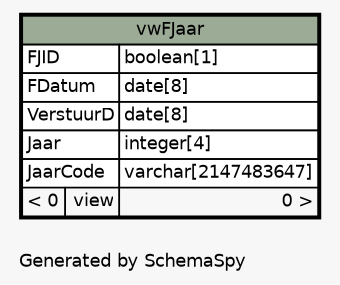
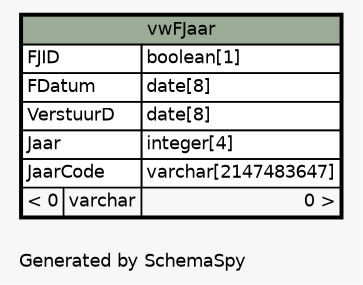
(94, 201) -> (103, 201)
